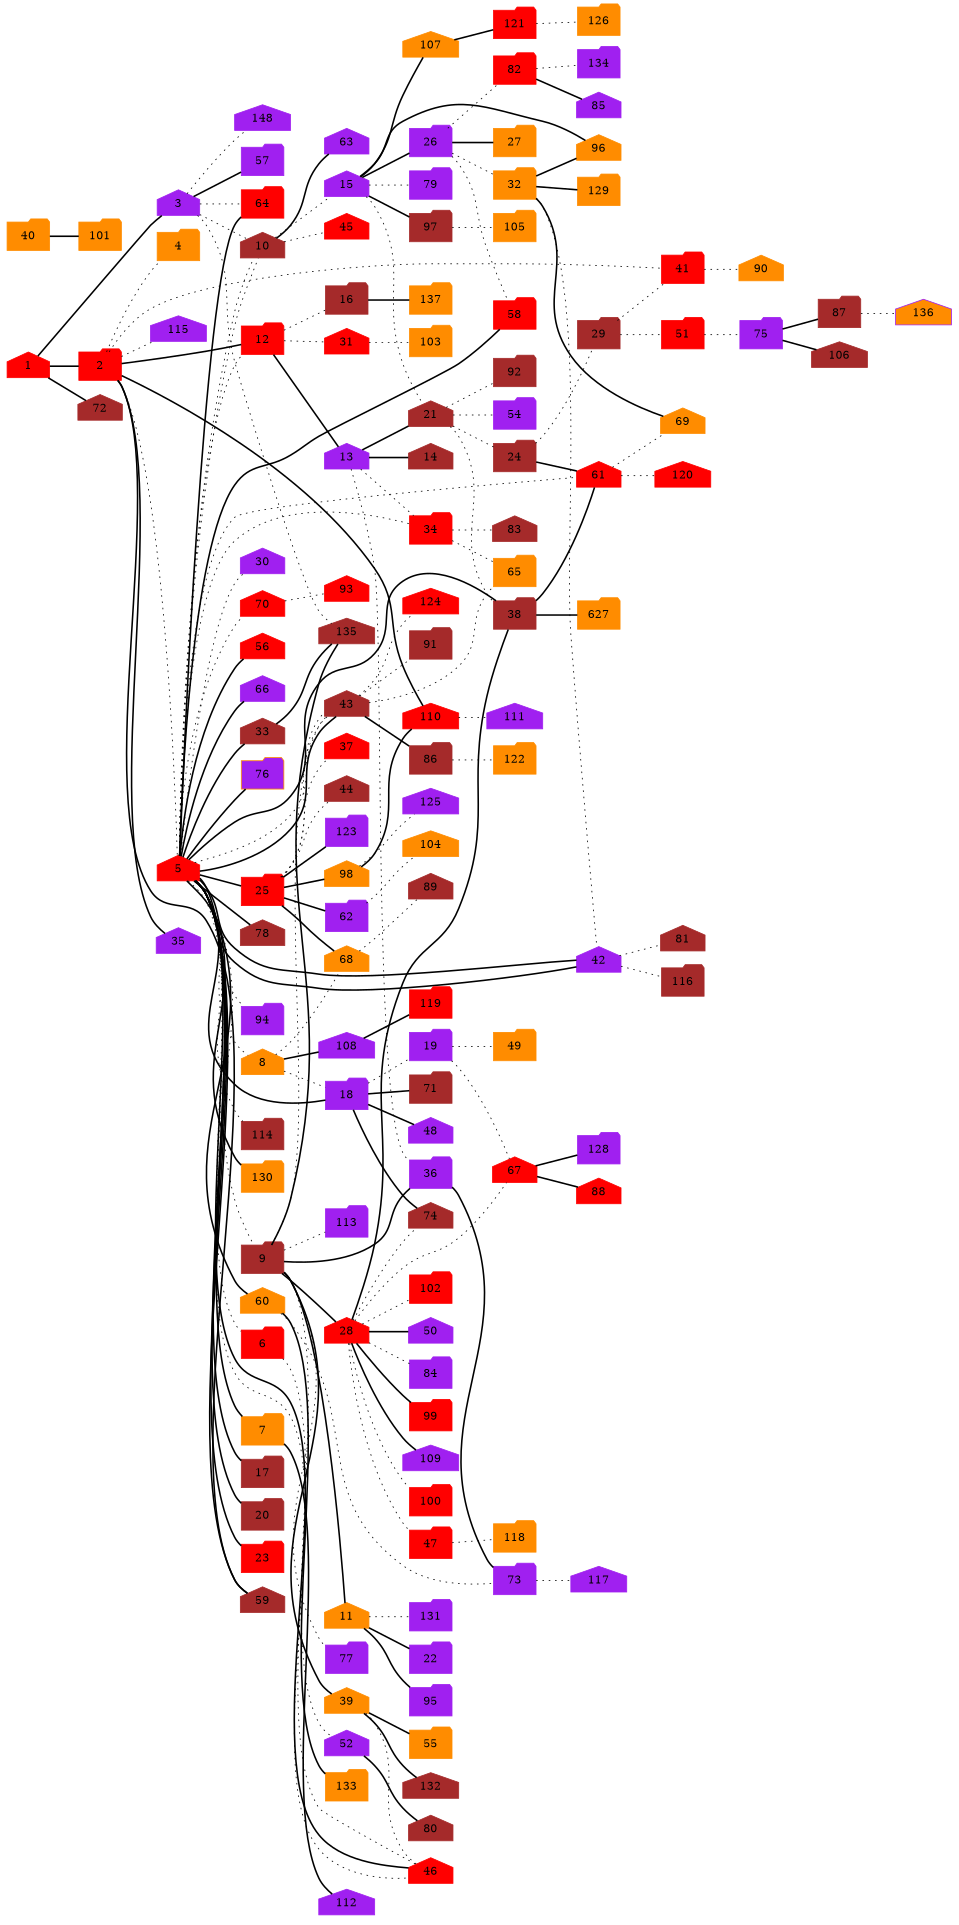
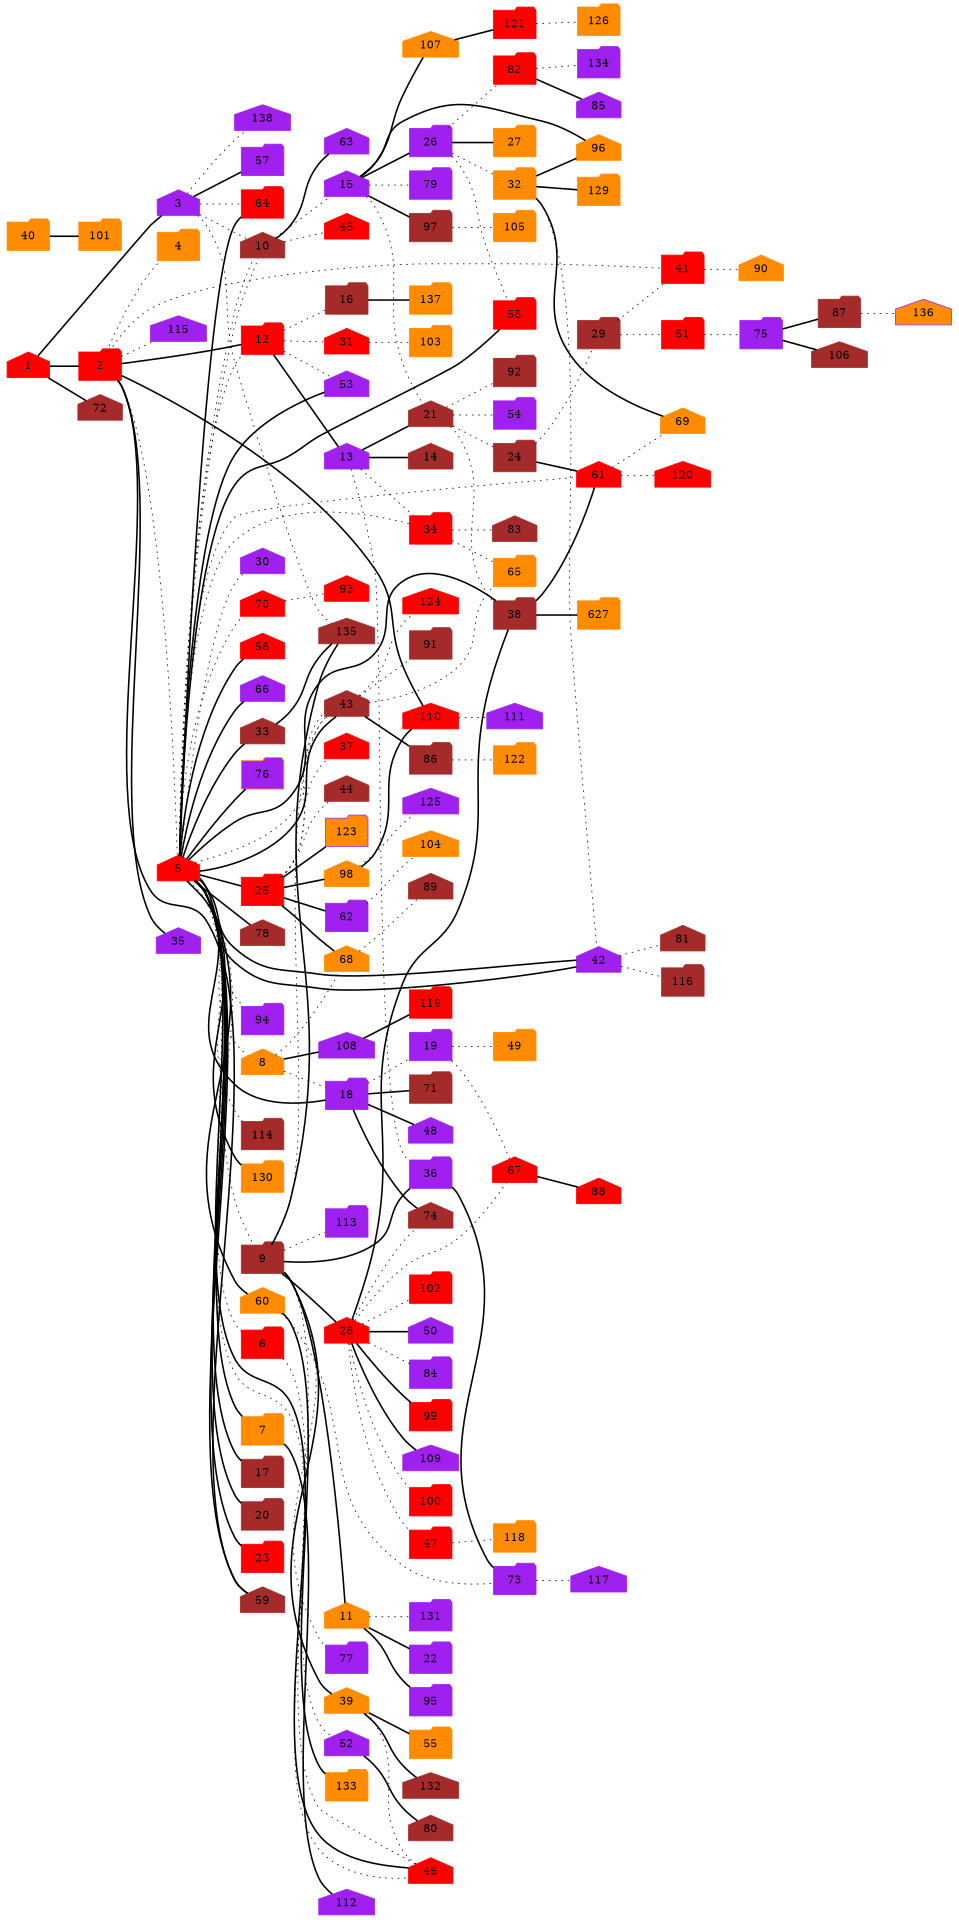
(263, 119) -> (263, 119)
none -> (347, 385)
(347, 832) -> (347, 832)
(599, 1150) -> none
